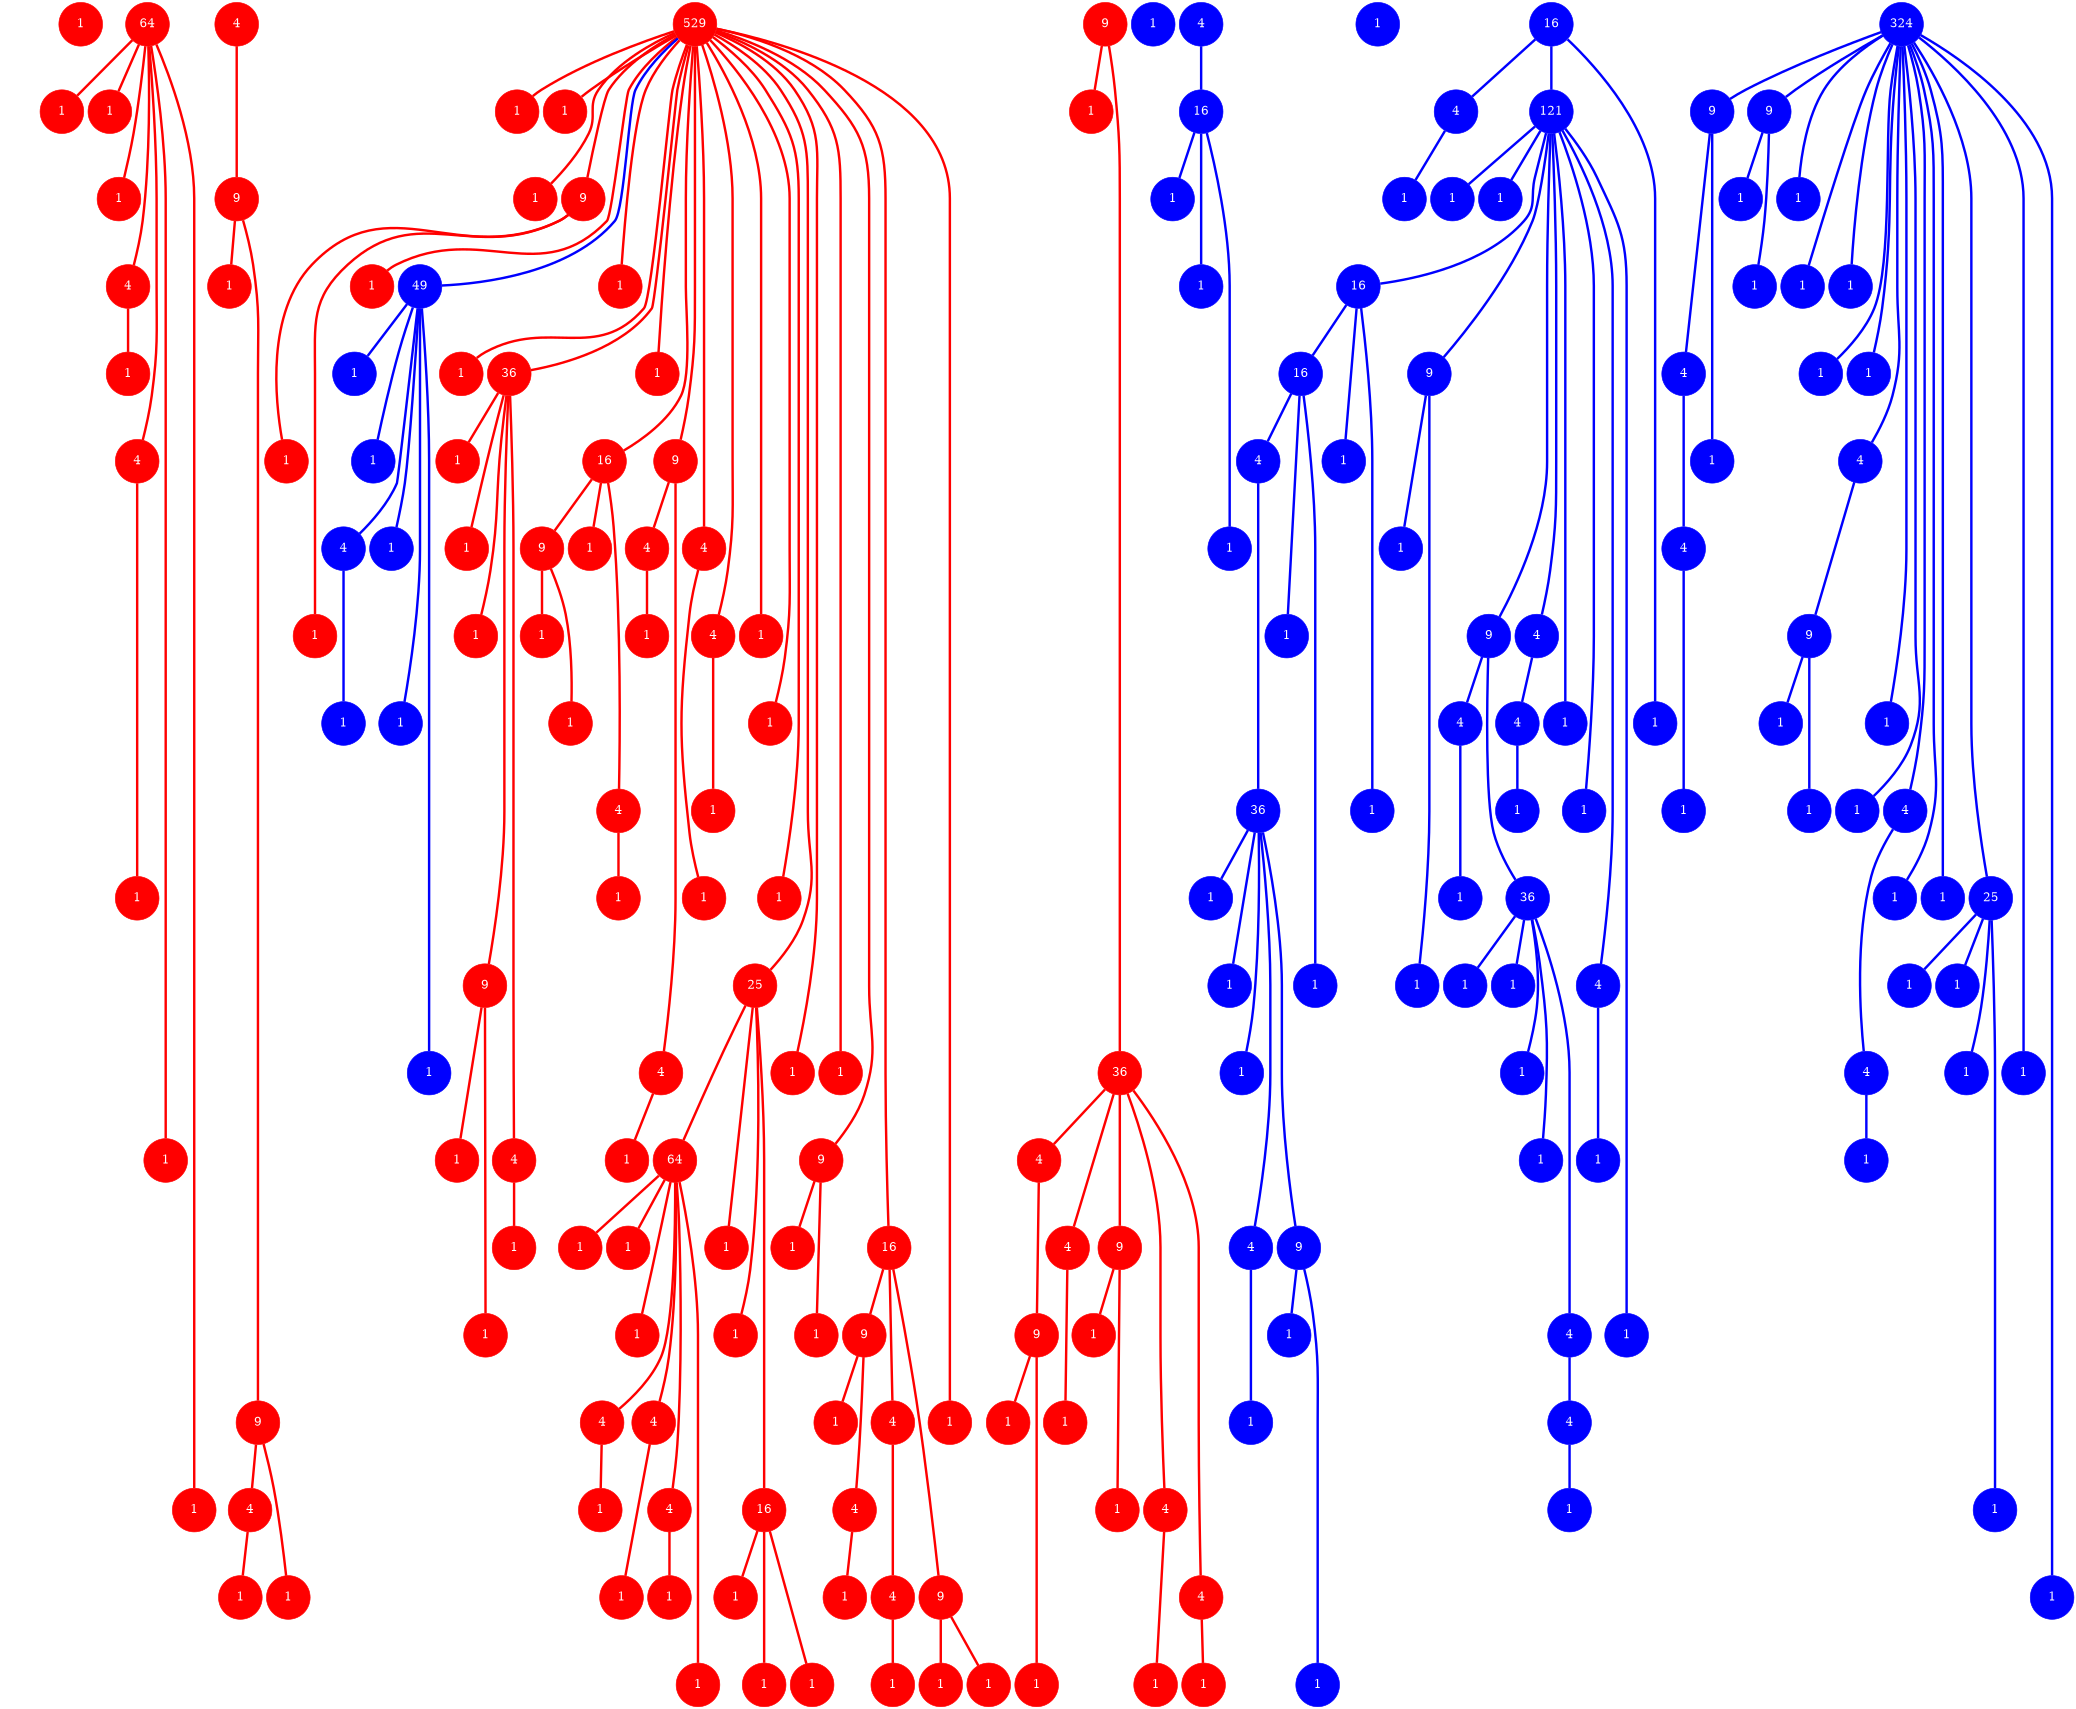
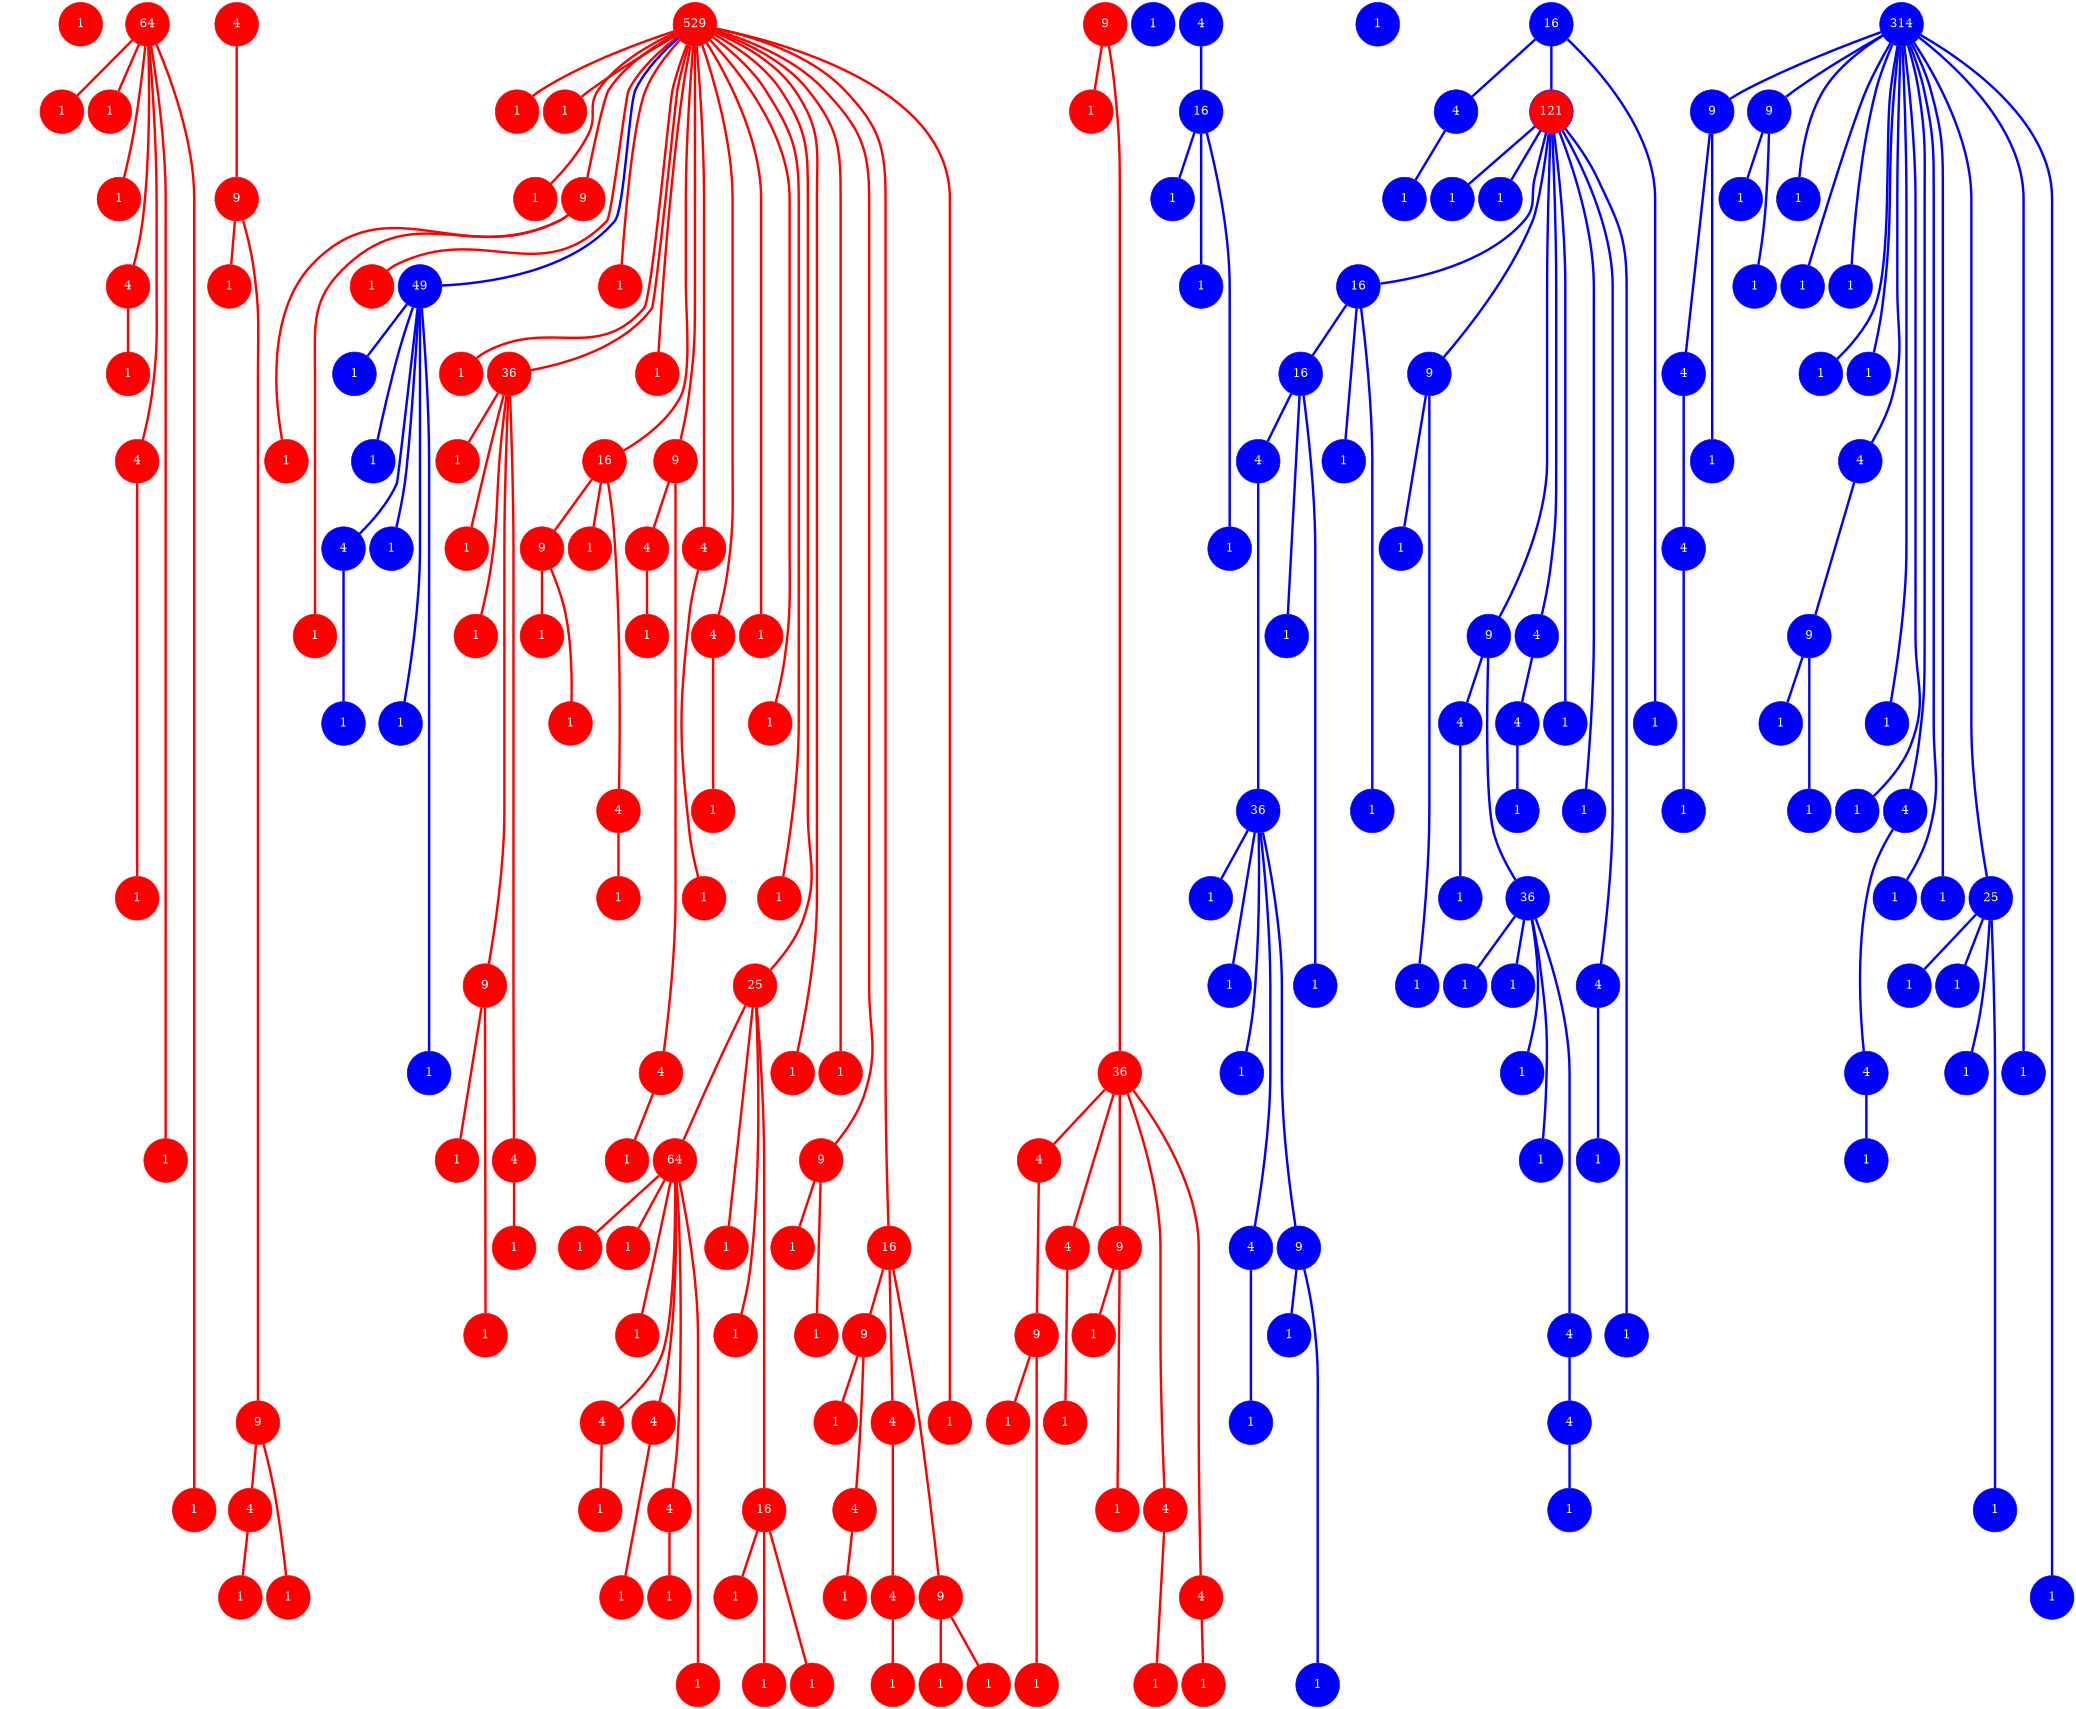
(1902, 24) -> (1902, 24)
(1551, 112) -> (1551, 112)
